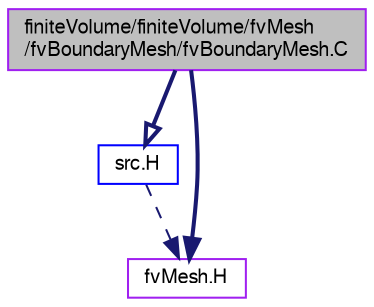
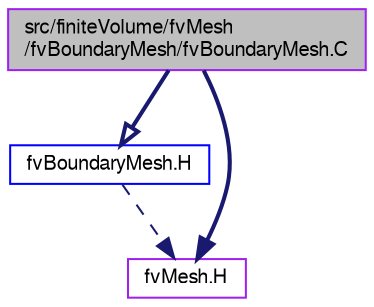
(187, 40) -> (187, 40)
(138, 165) -> (110, 165)
